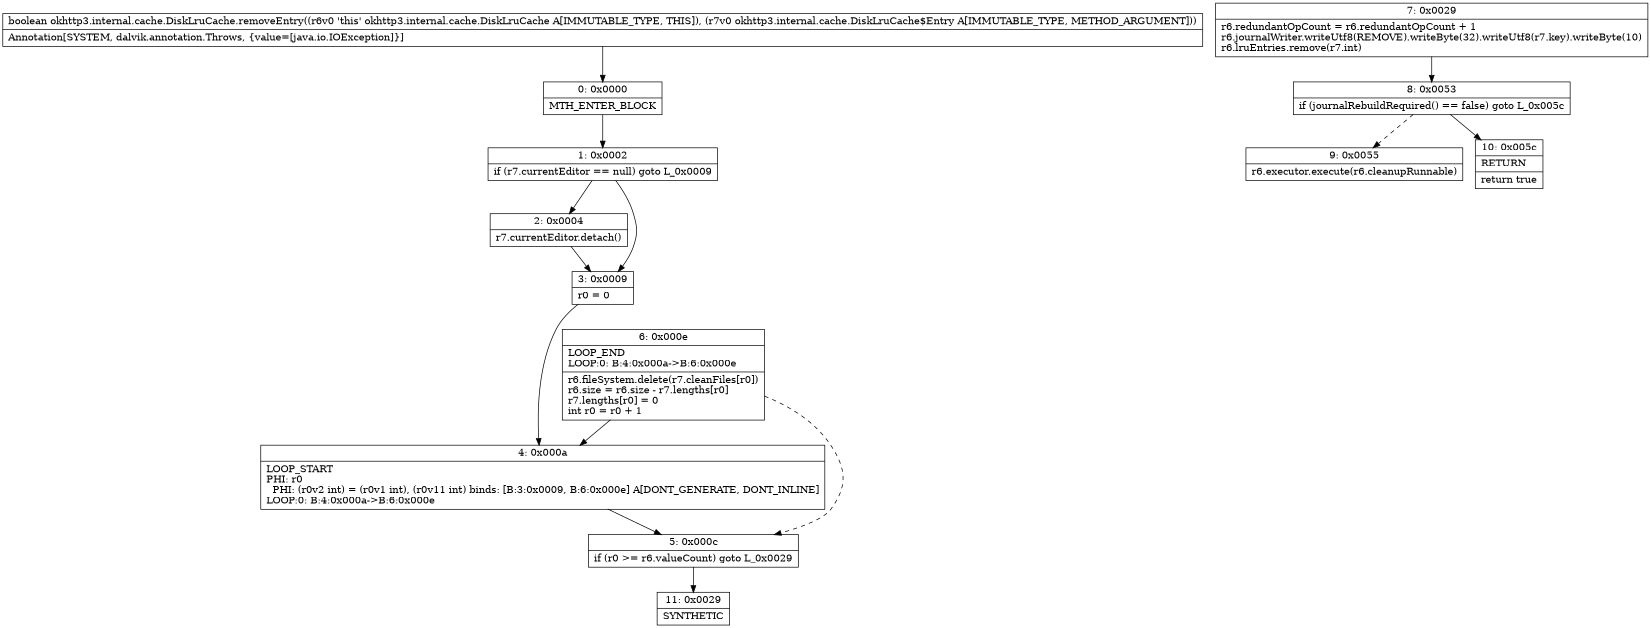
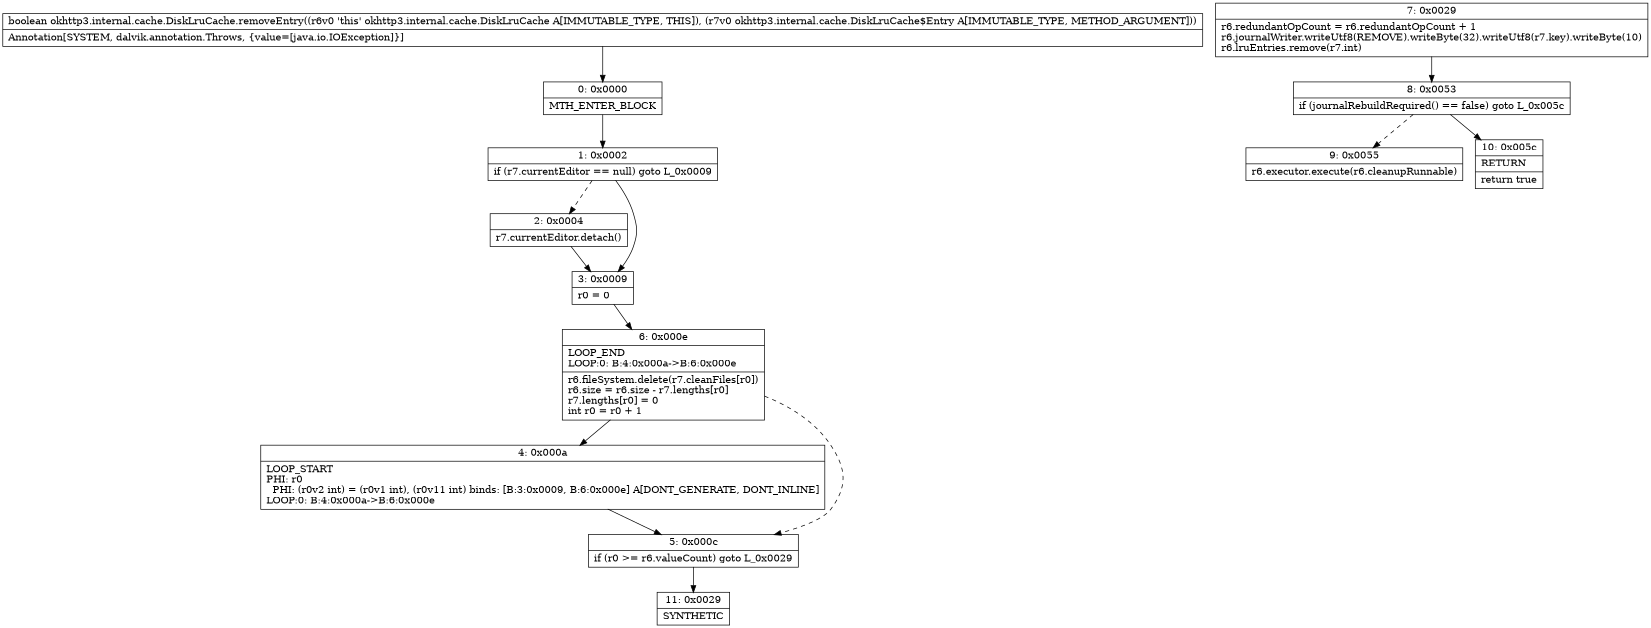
(583, 194) -> (583, 194)
(544, 366) -> (621, 314)
